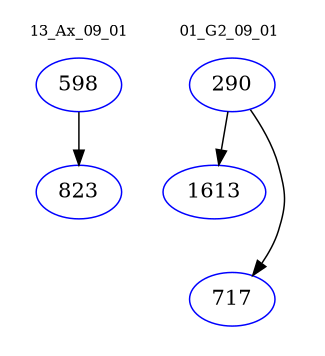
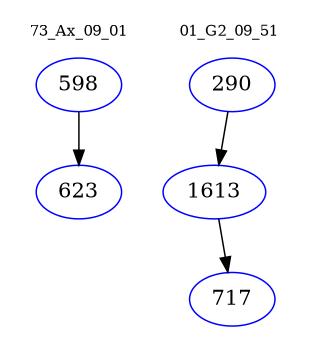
(79, 32) -> (79, 32)
(229, 32) -> (229, 32)
(283, 185) -> (222, 238)
(79, 192) -> (79, 192)
